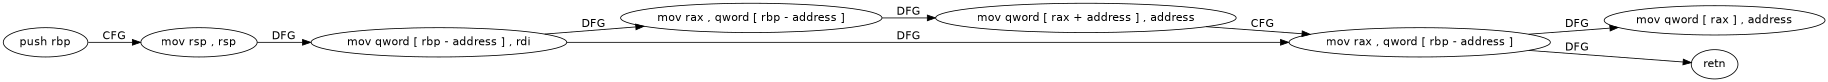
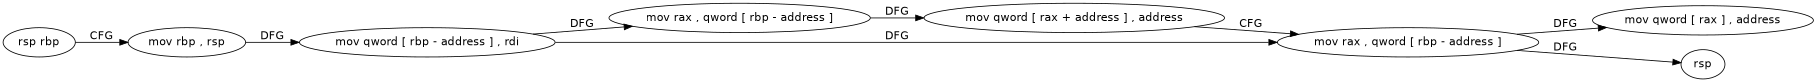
(46, 42) -> (39, 42)
(199, 42) -> (187, 42)
(1715, 64) -> (1703, 64)
